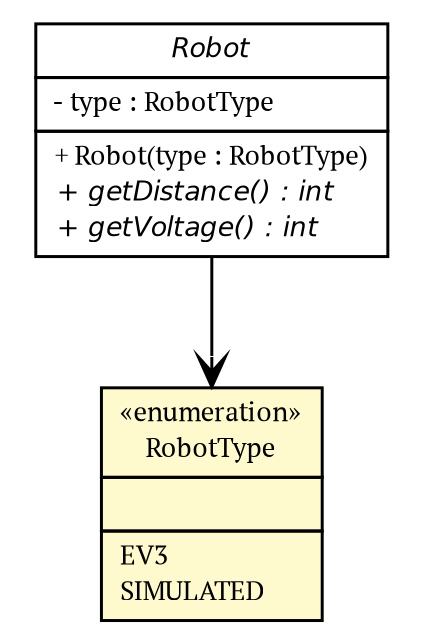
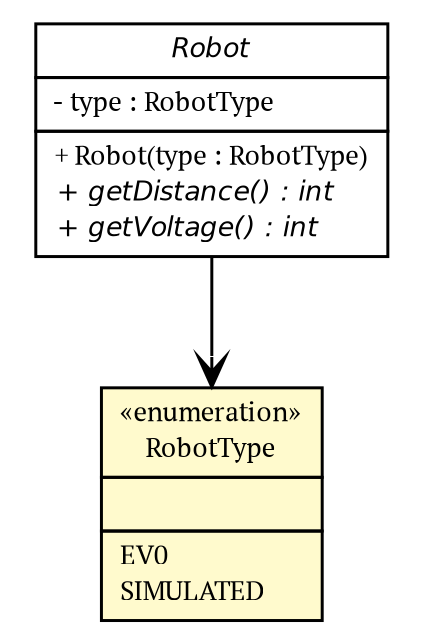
(145, 556) -> (145, 556)
